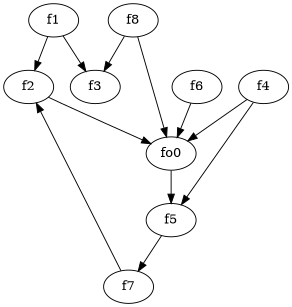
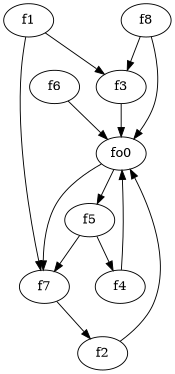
(43, 49) -> (22, 149)
none -> (121, 116)
(220, 150) -> (103, 249)
none -> (57, 203)
